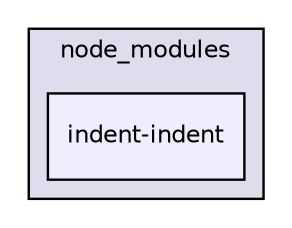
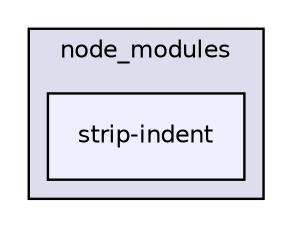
(146, 137) -> (146, 137)
